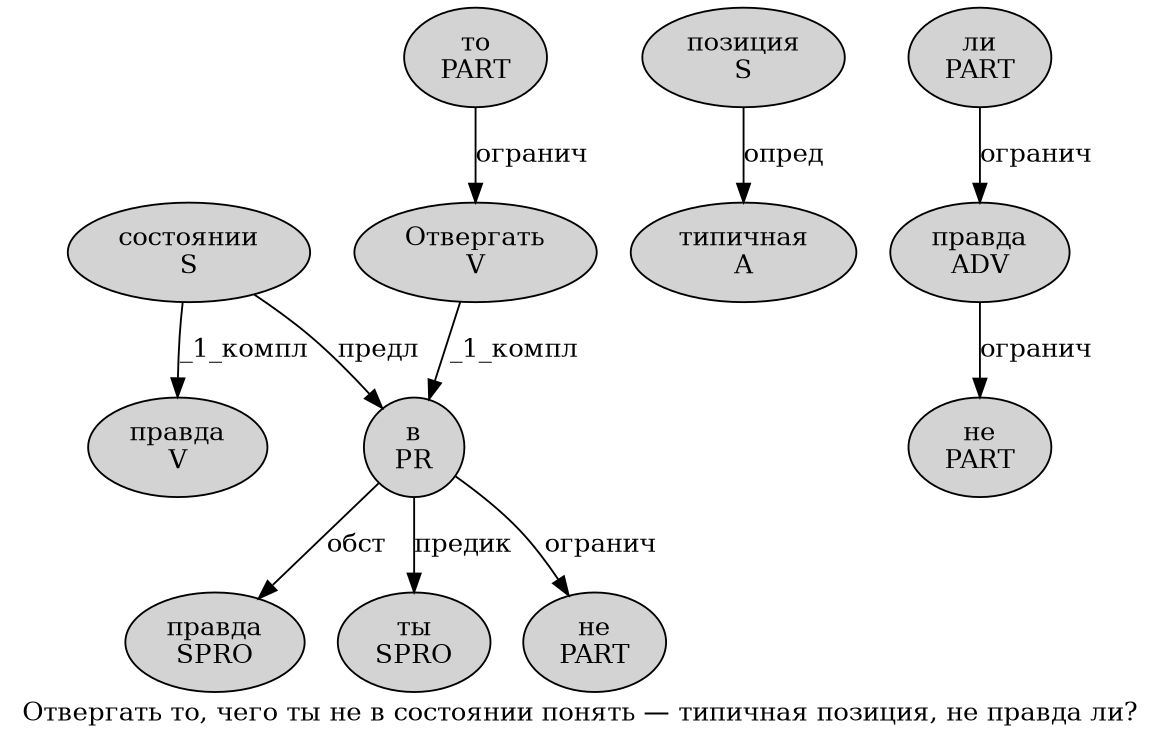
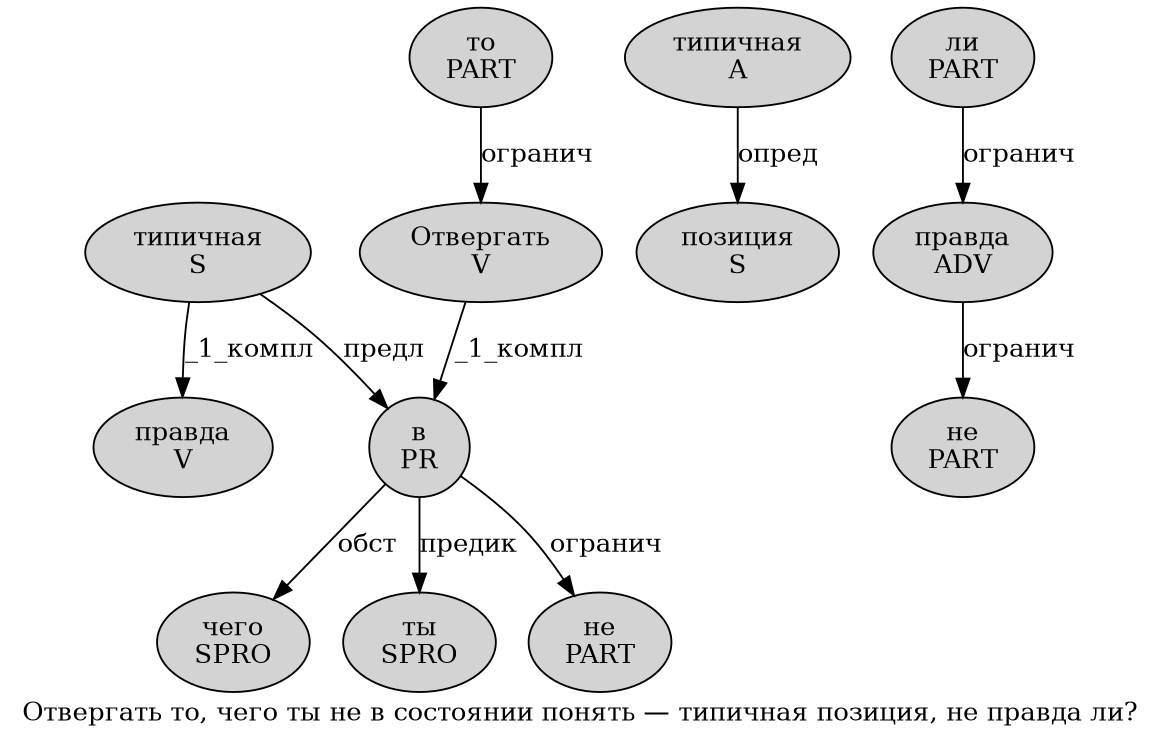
(744, 145) -> (738, 145)
(189, 252) -> (198, 252)
(215, 642) -> (233, 642)
